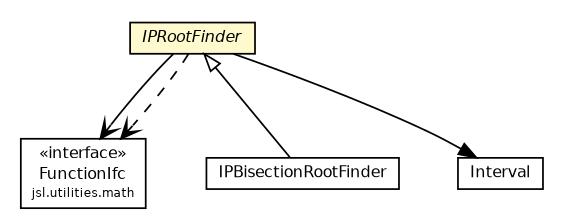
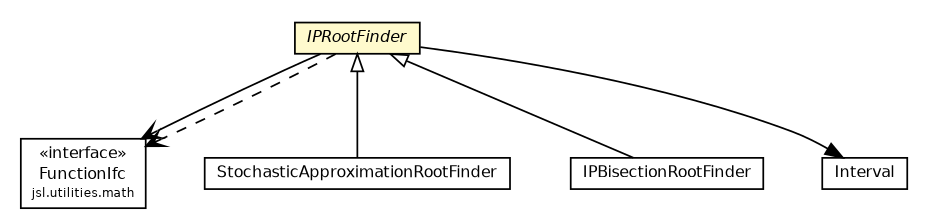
none -> (357, 173)
